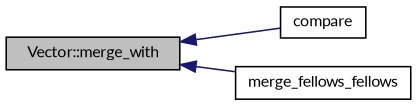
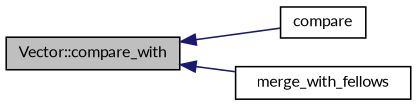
(93, 53) -> (93, 53)
(323, 83) -> (323, 83)
